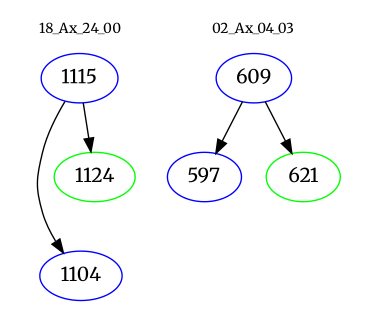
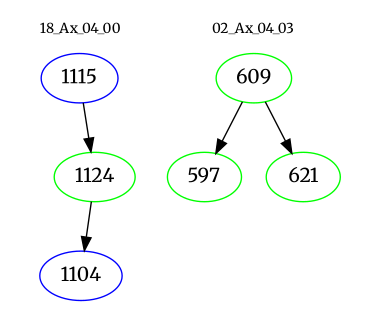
(81, 30) -> (81, 30)
(254, 78) -> (254, 78)
(39, 170) -> (89, 219)
(204, 177) -> (204, 177)
